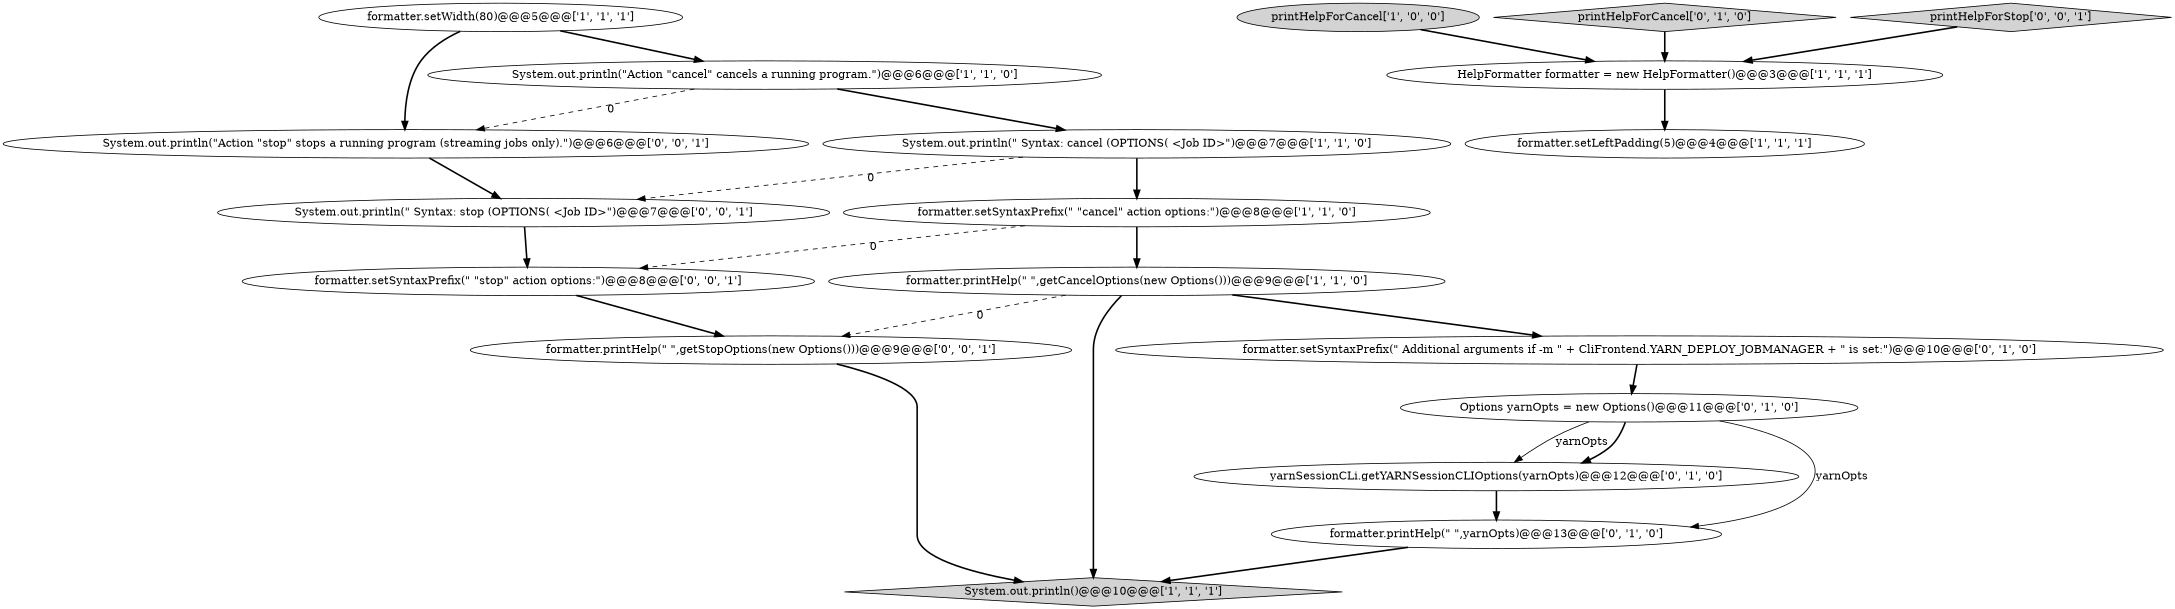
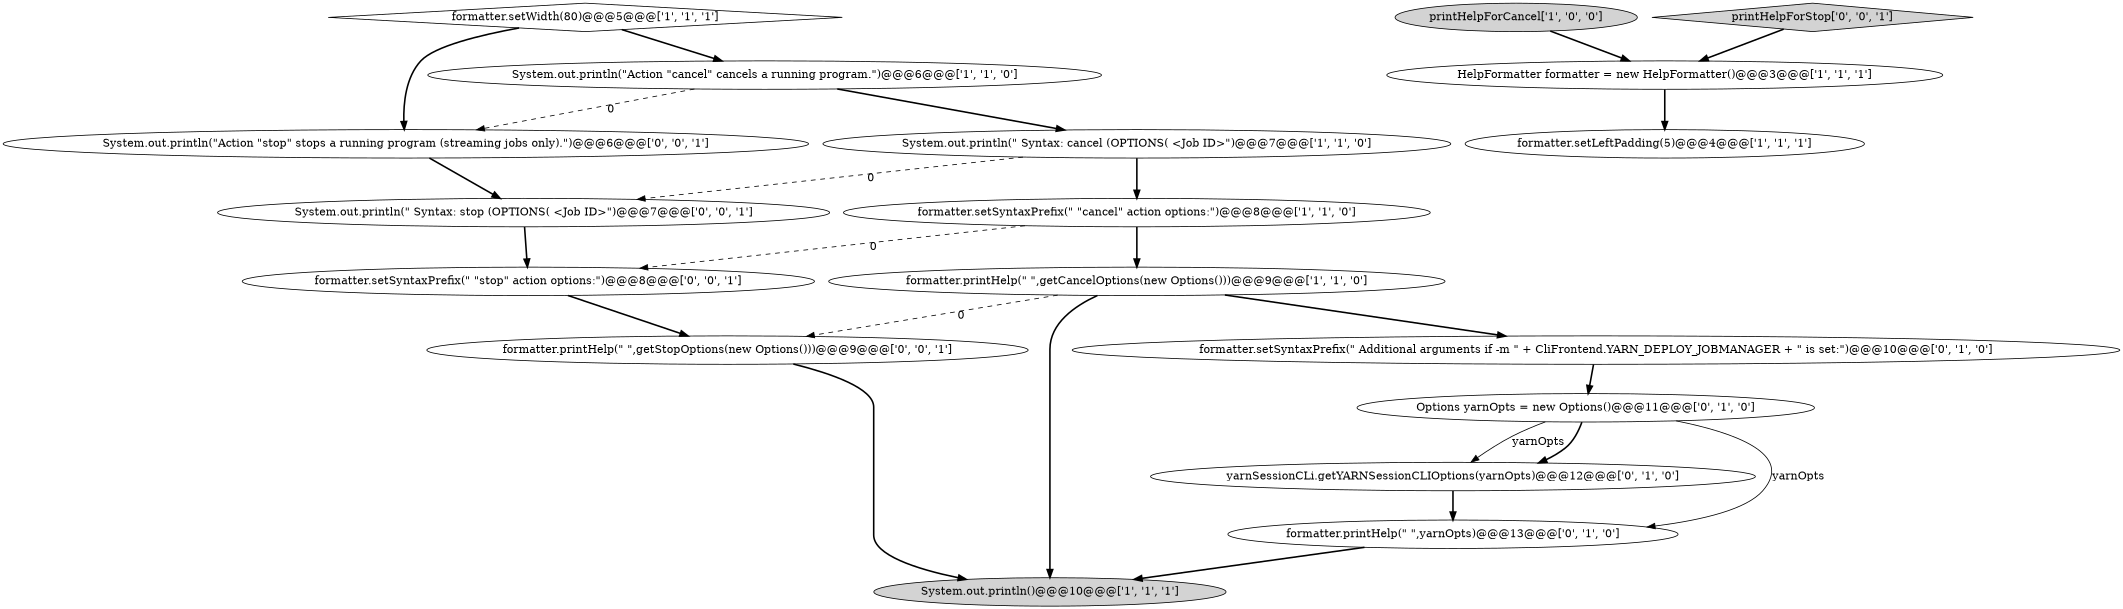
(501, 17) -> (585, 17)
(1665, 17) -> none
(1093, 592) -> (1050, 592)
